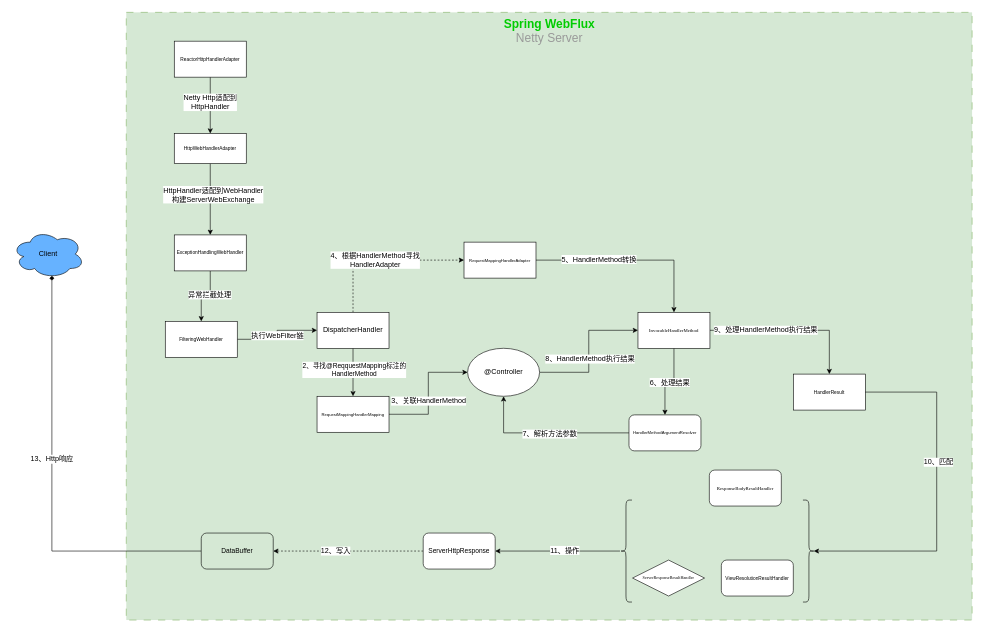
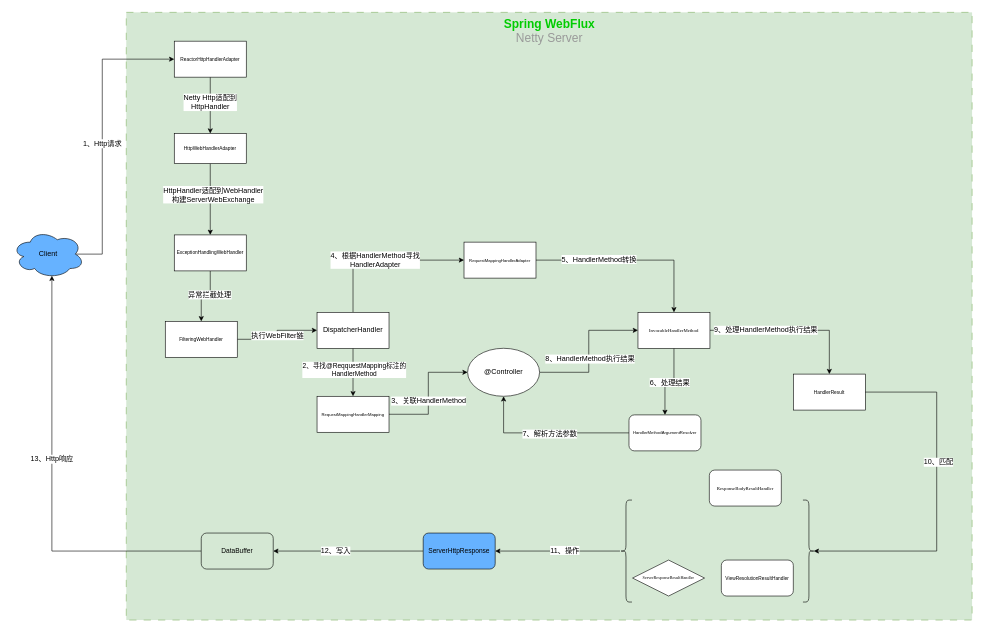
none -> (102, 144)
(52, 281) -> (52, 281)
(353, 289) -> (353, 289)
(423, 551) -> (423, 551)
(459, 551) -> (459, 551)
